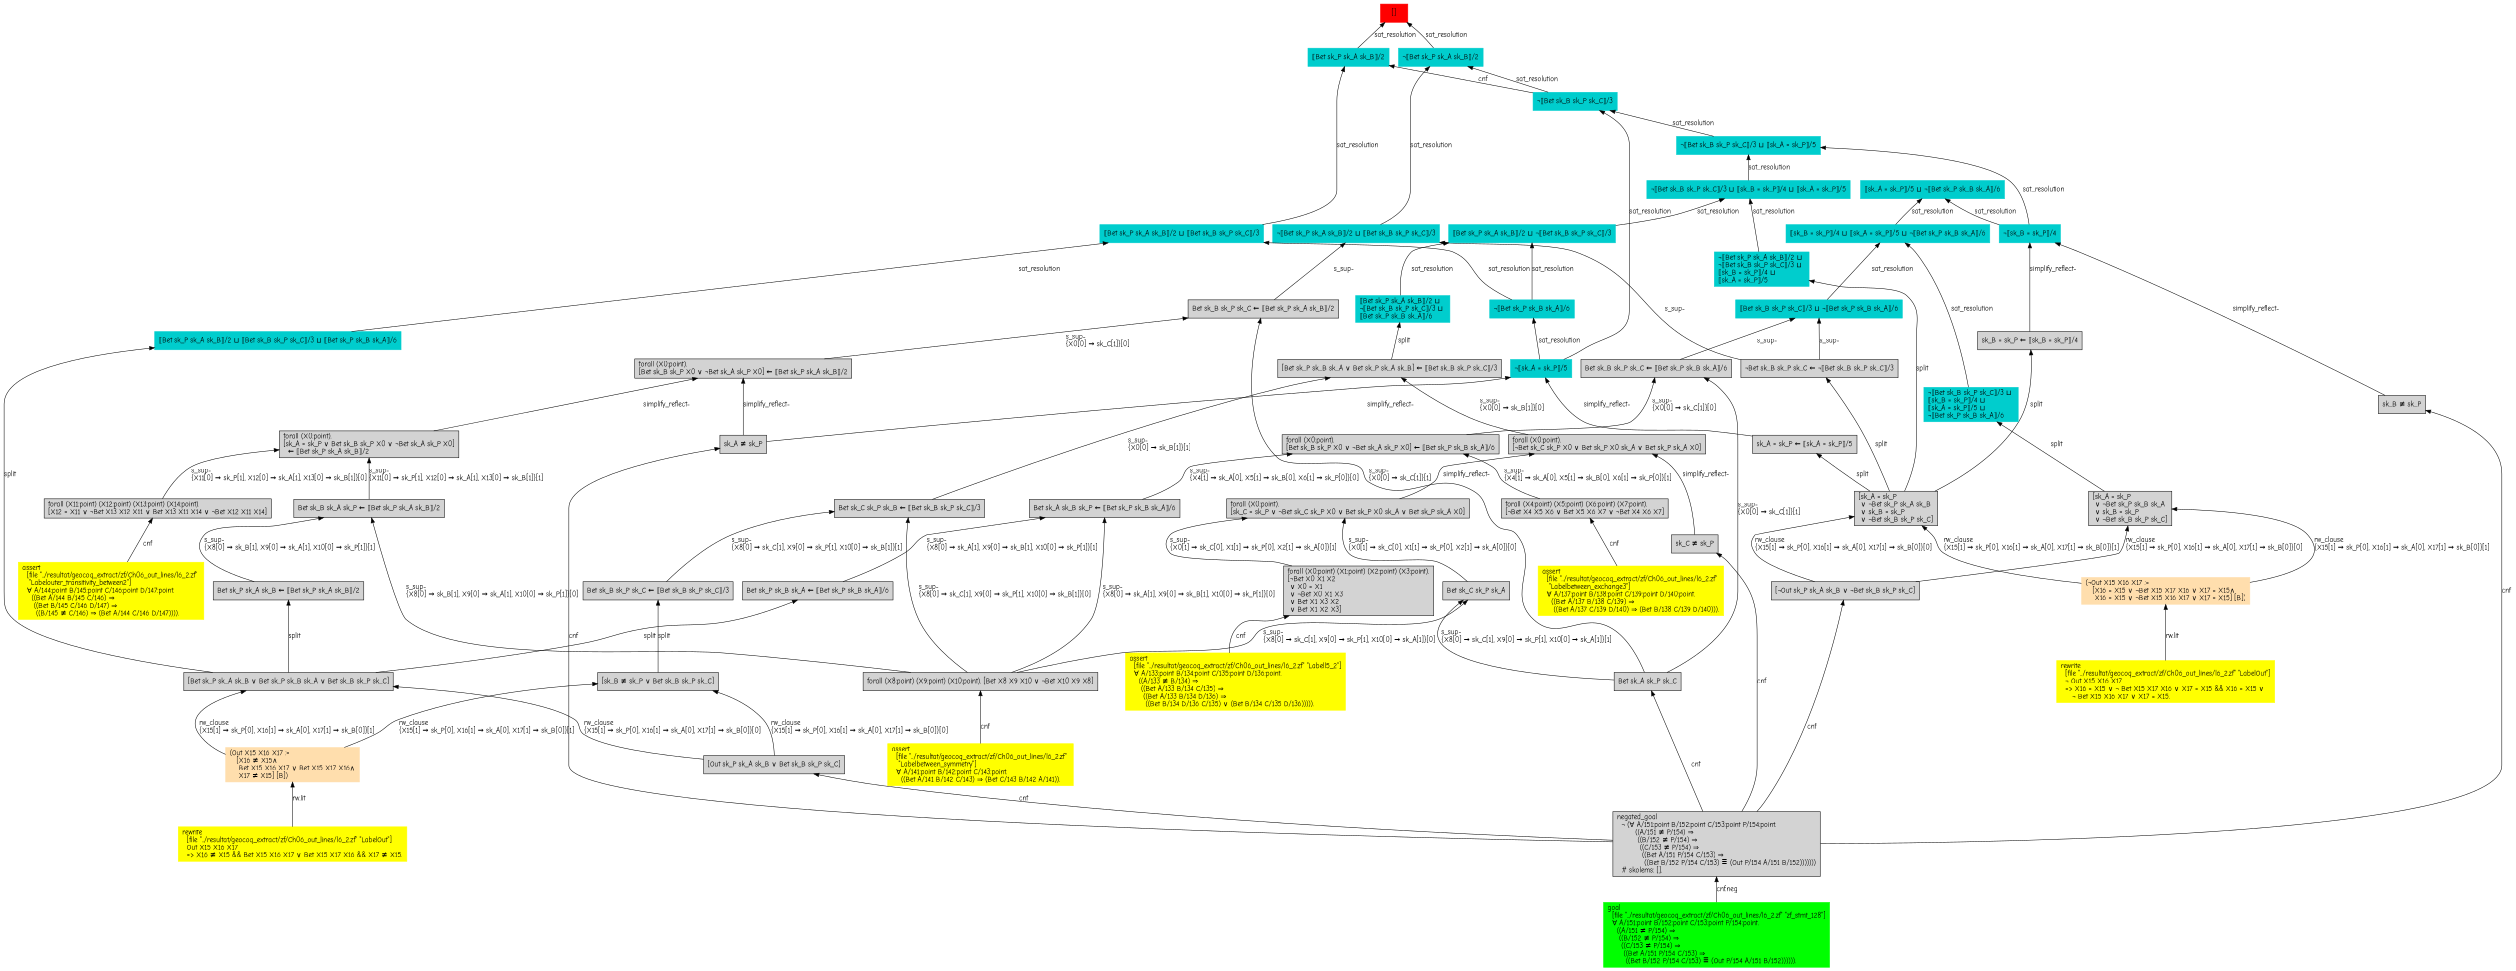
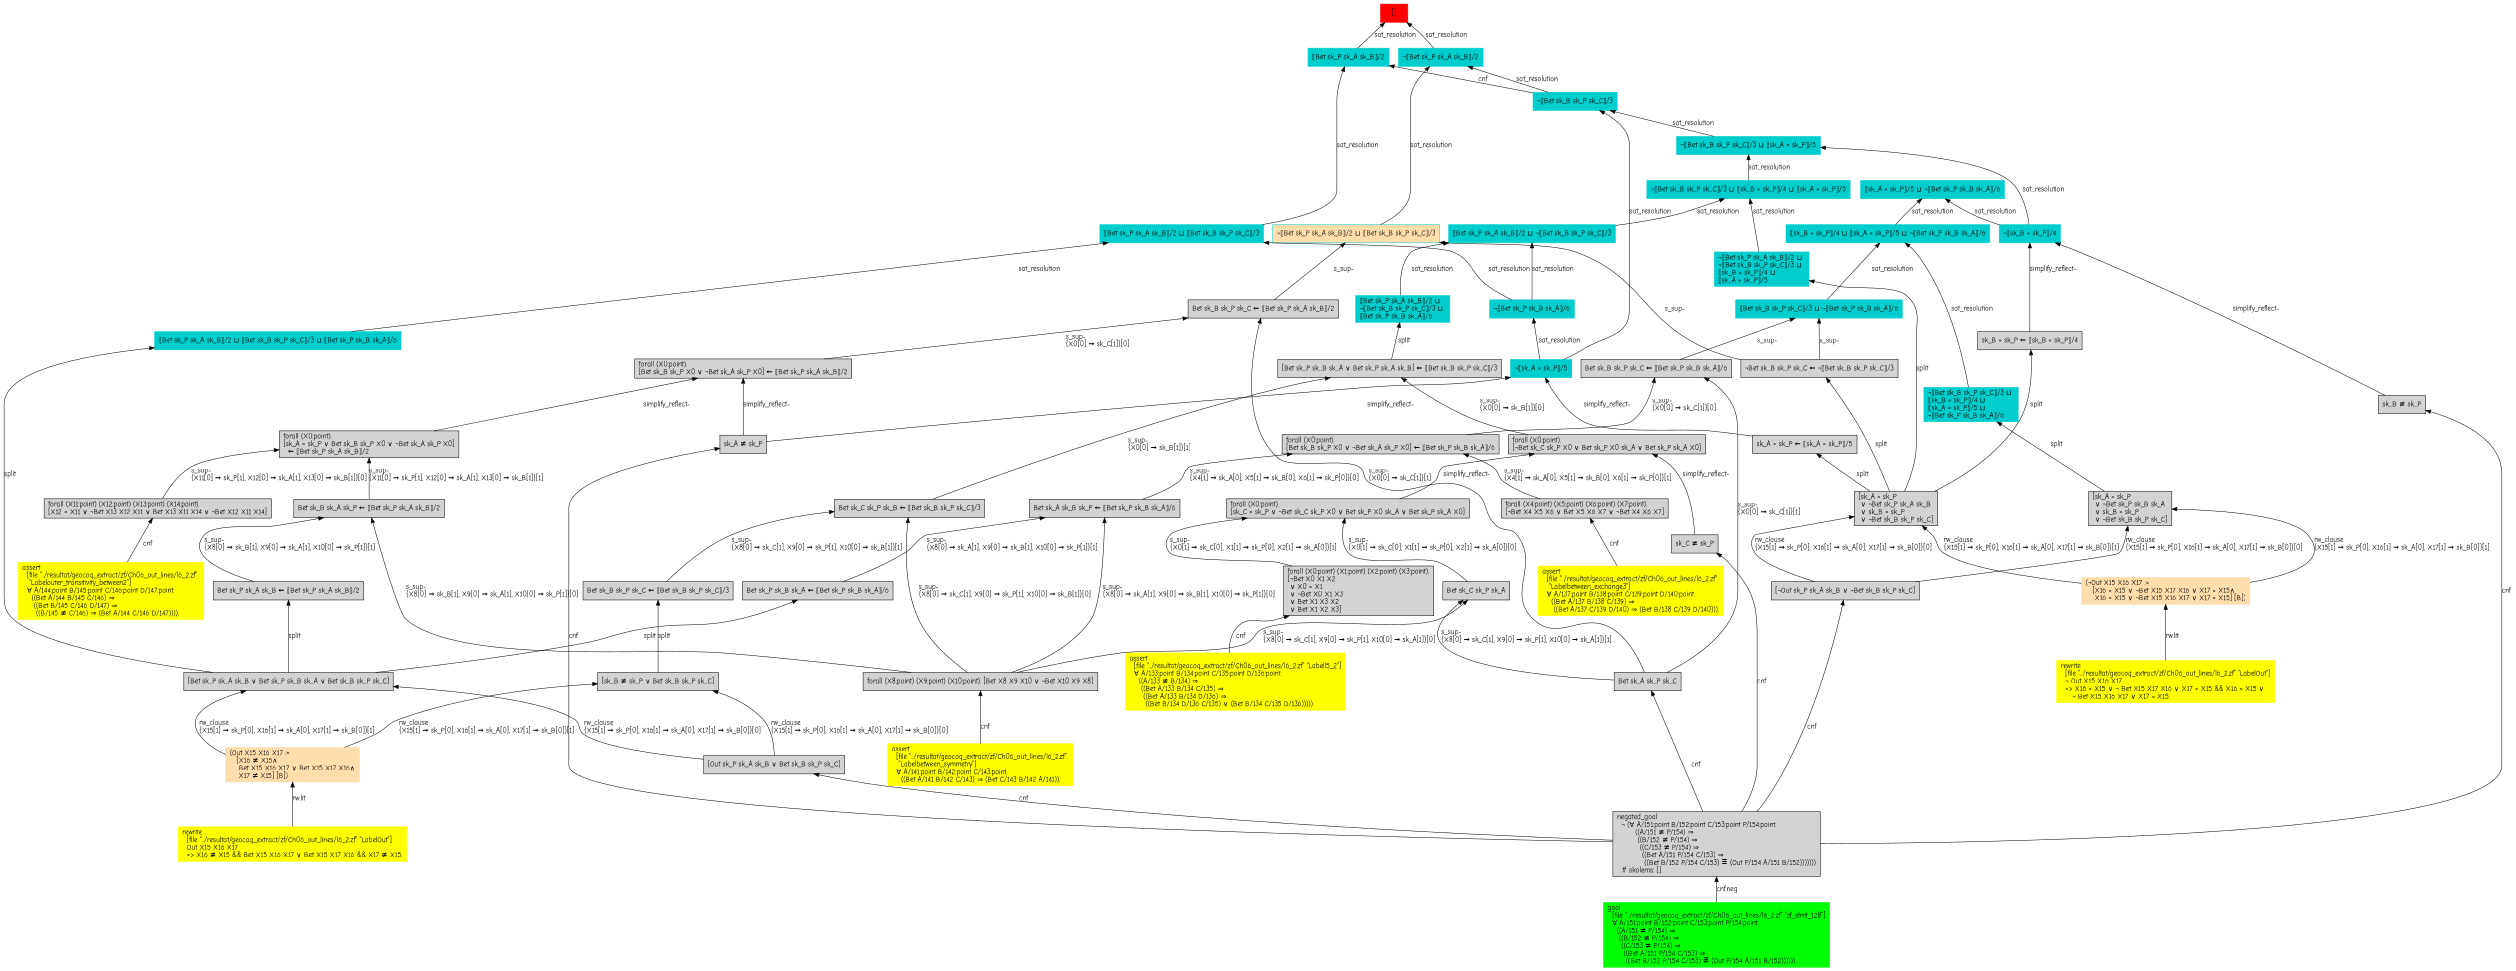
(1356, 234) -> (1356, 234)
